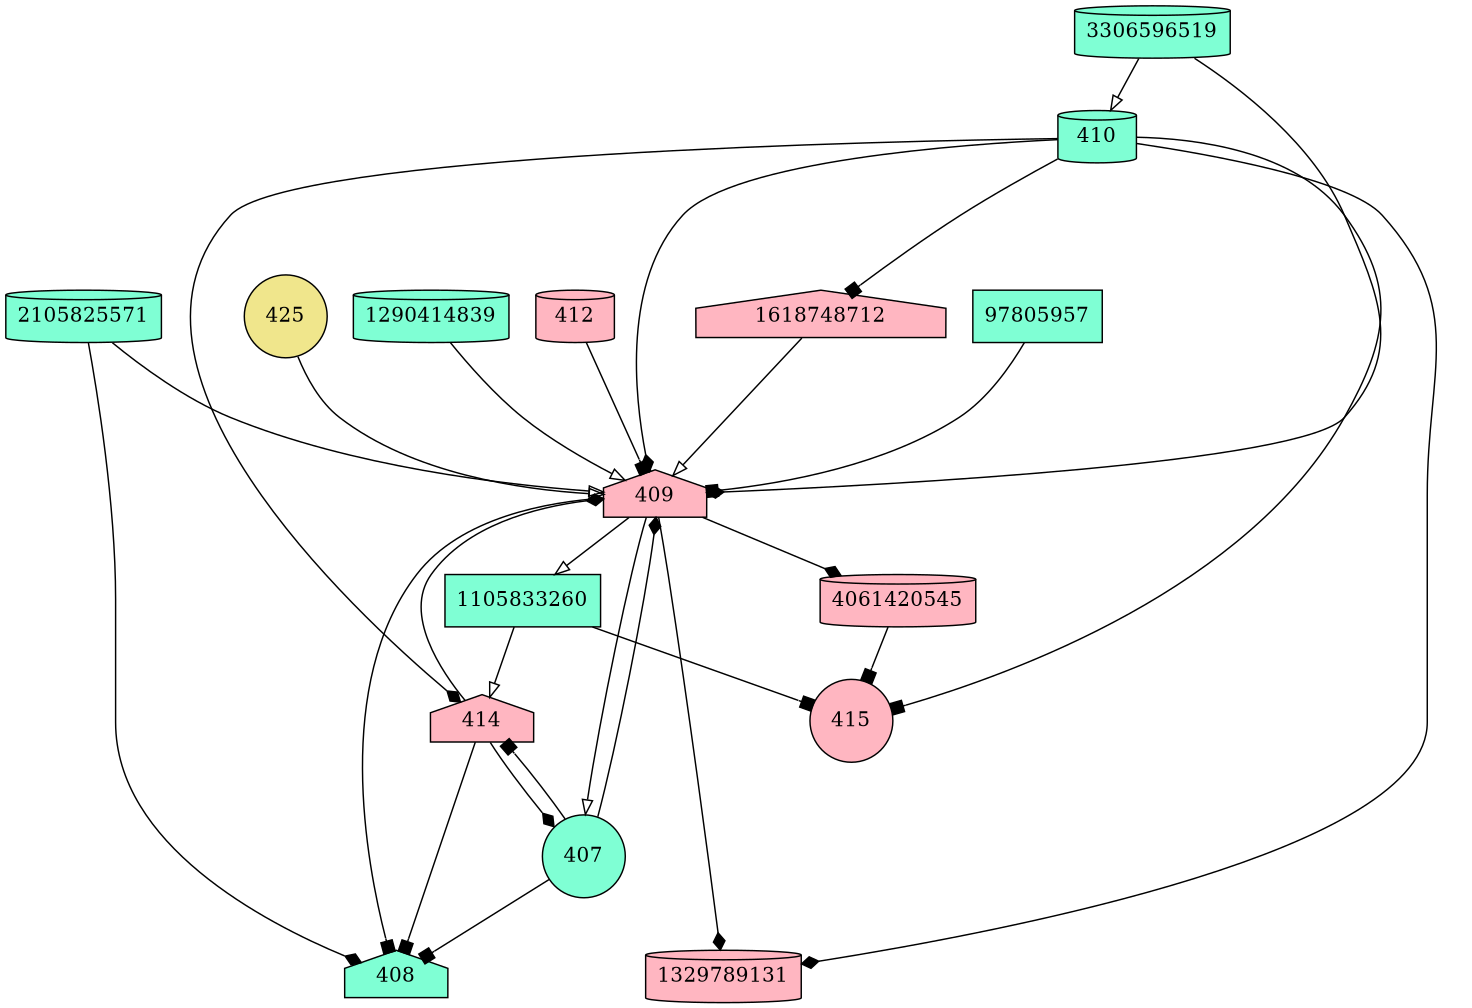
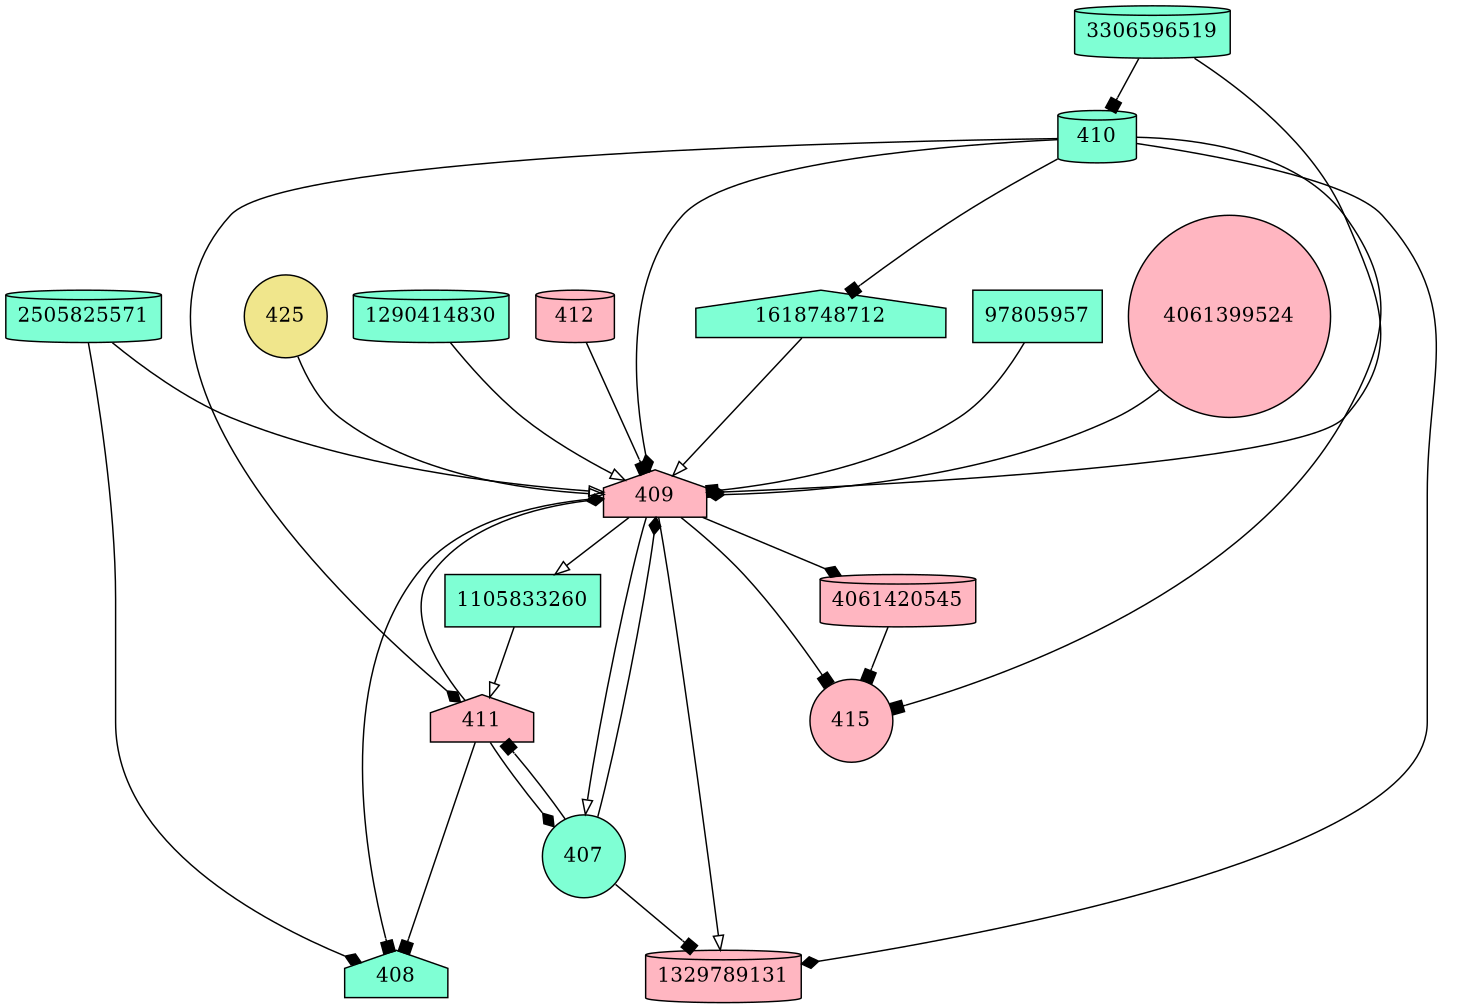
(1128, 78) -> (1128, 78)
(84, 316) -> (84, 316)
(431, 316) -> (431, 316)
(821, 316) -> (821, 316)
none -> (1229, 316)
(695, 664) -> (757, 589)
(482, 721) -> (482, 721)
(690, 726) -> (690, 726)
(492, 915) -> (649, 912)
